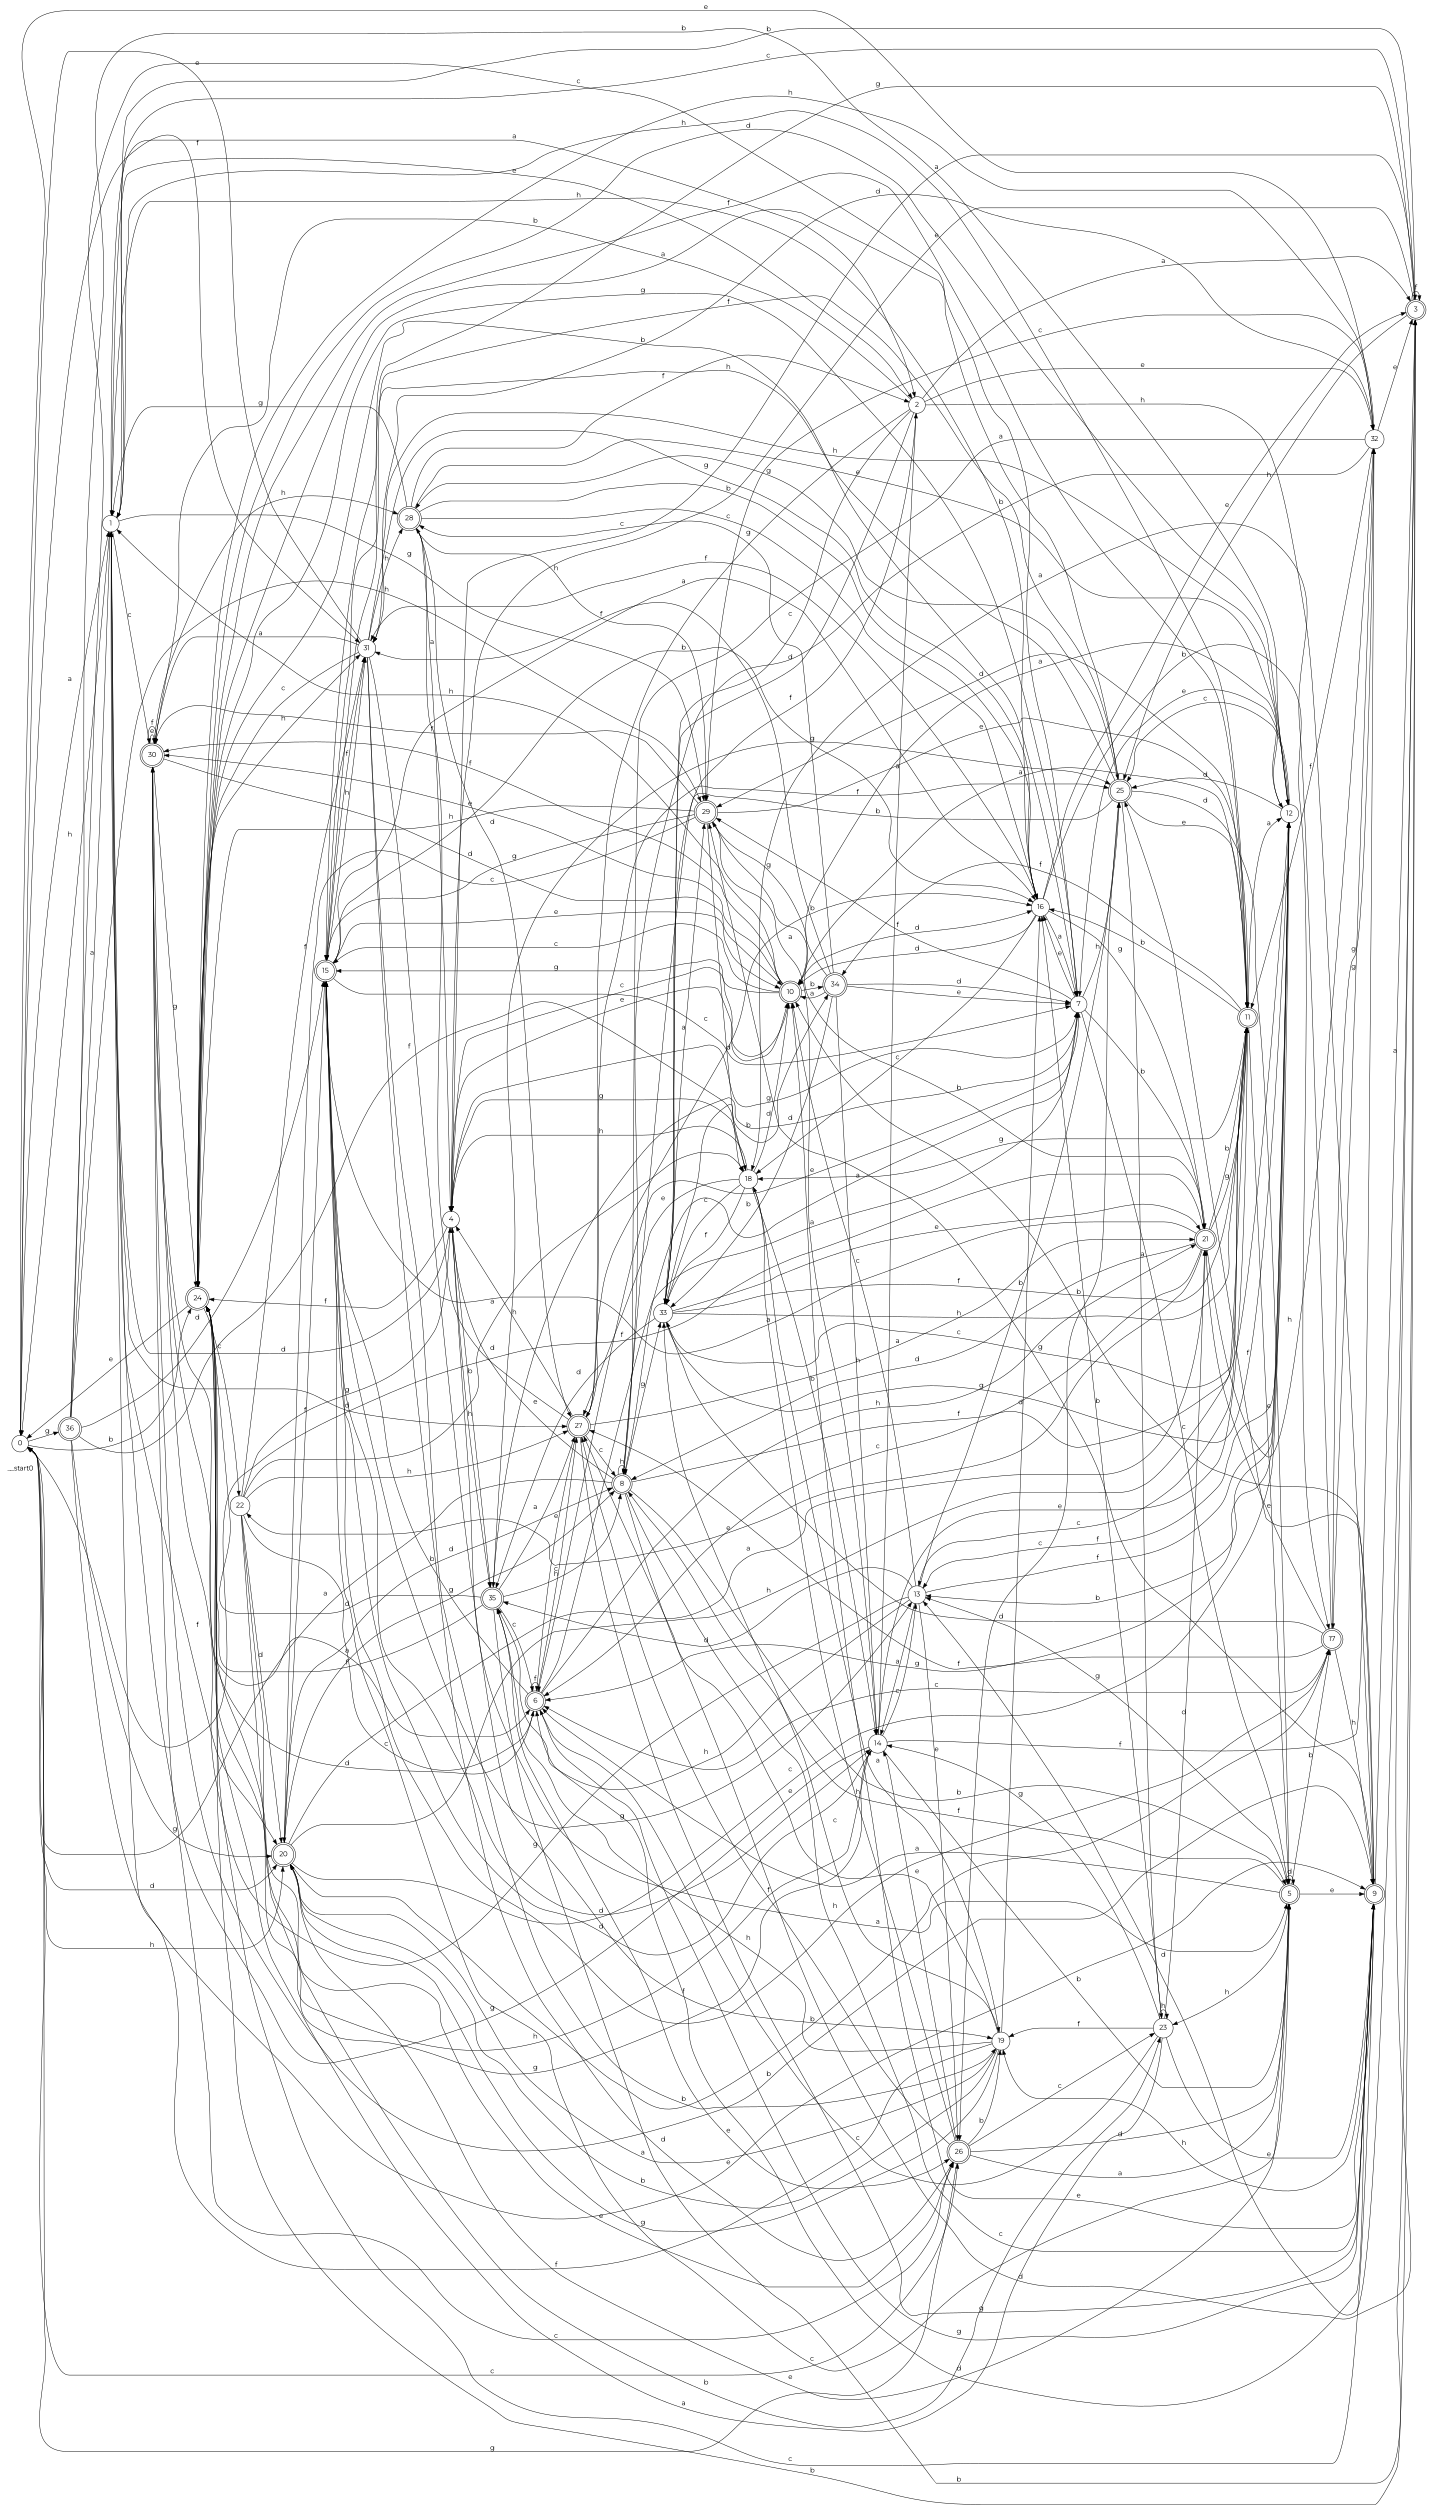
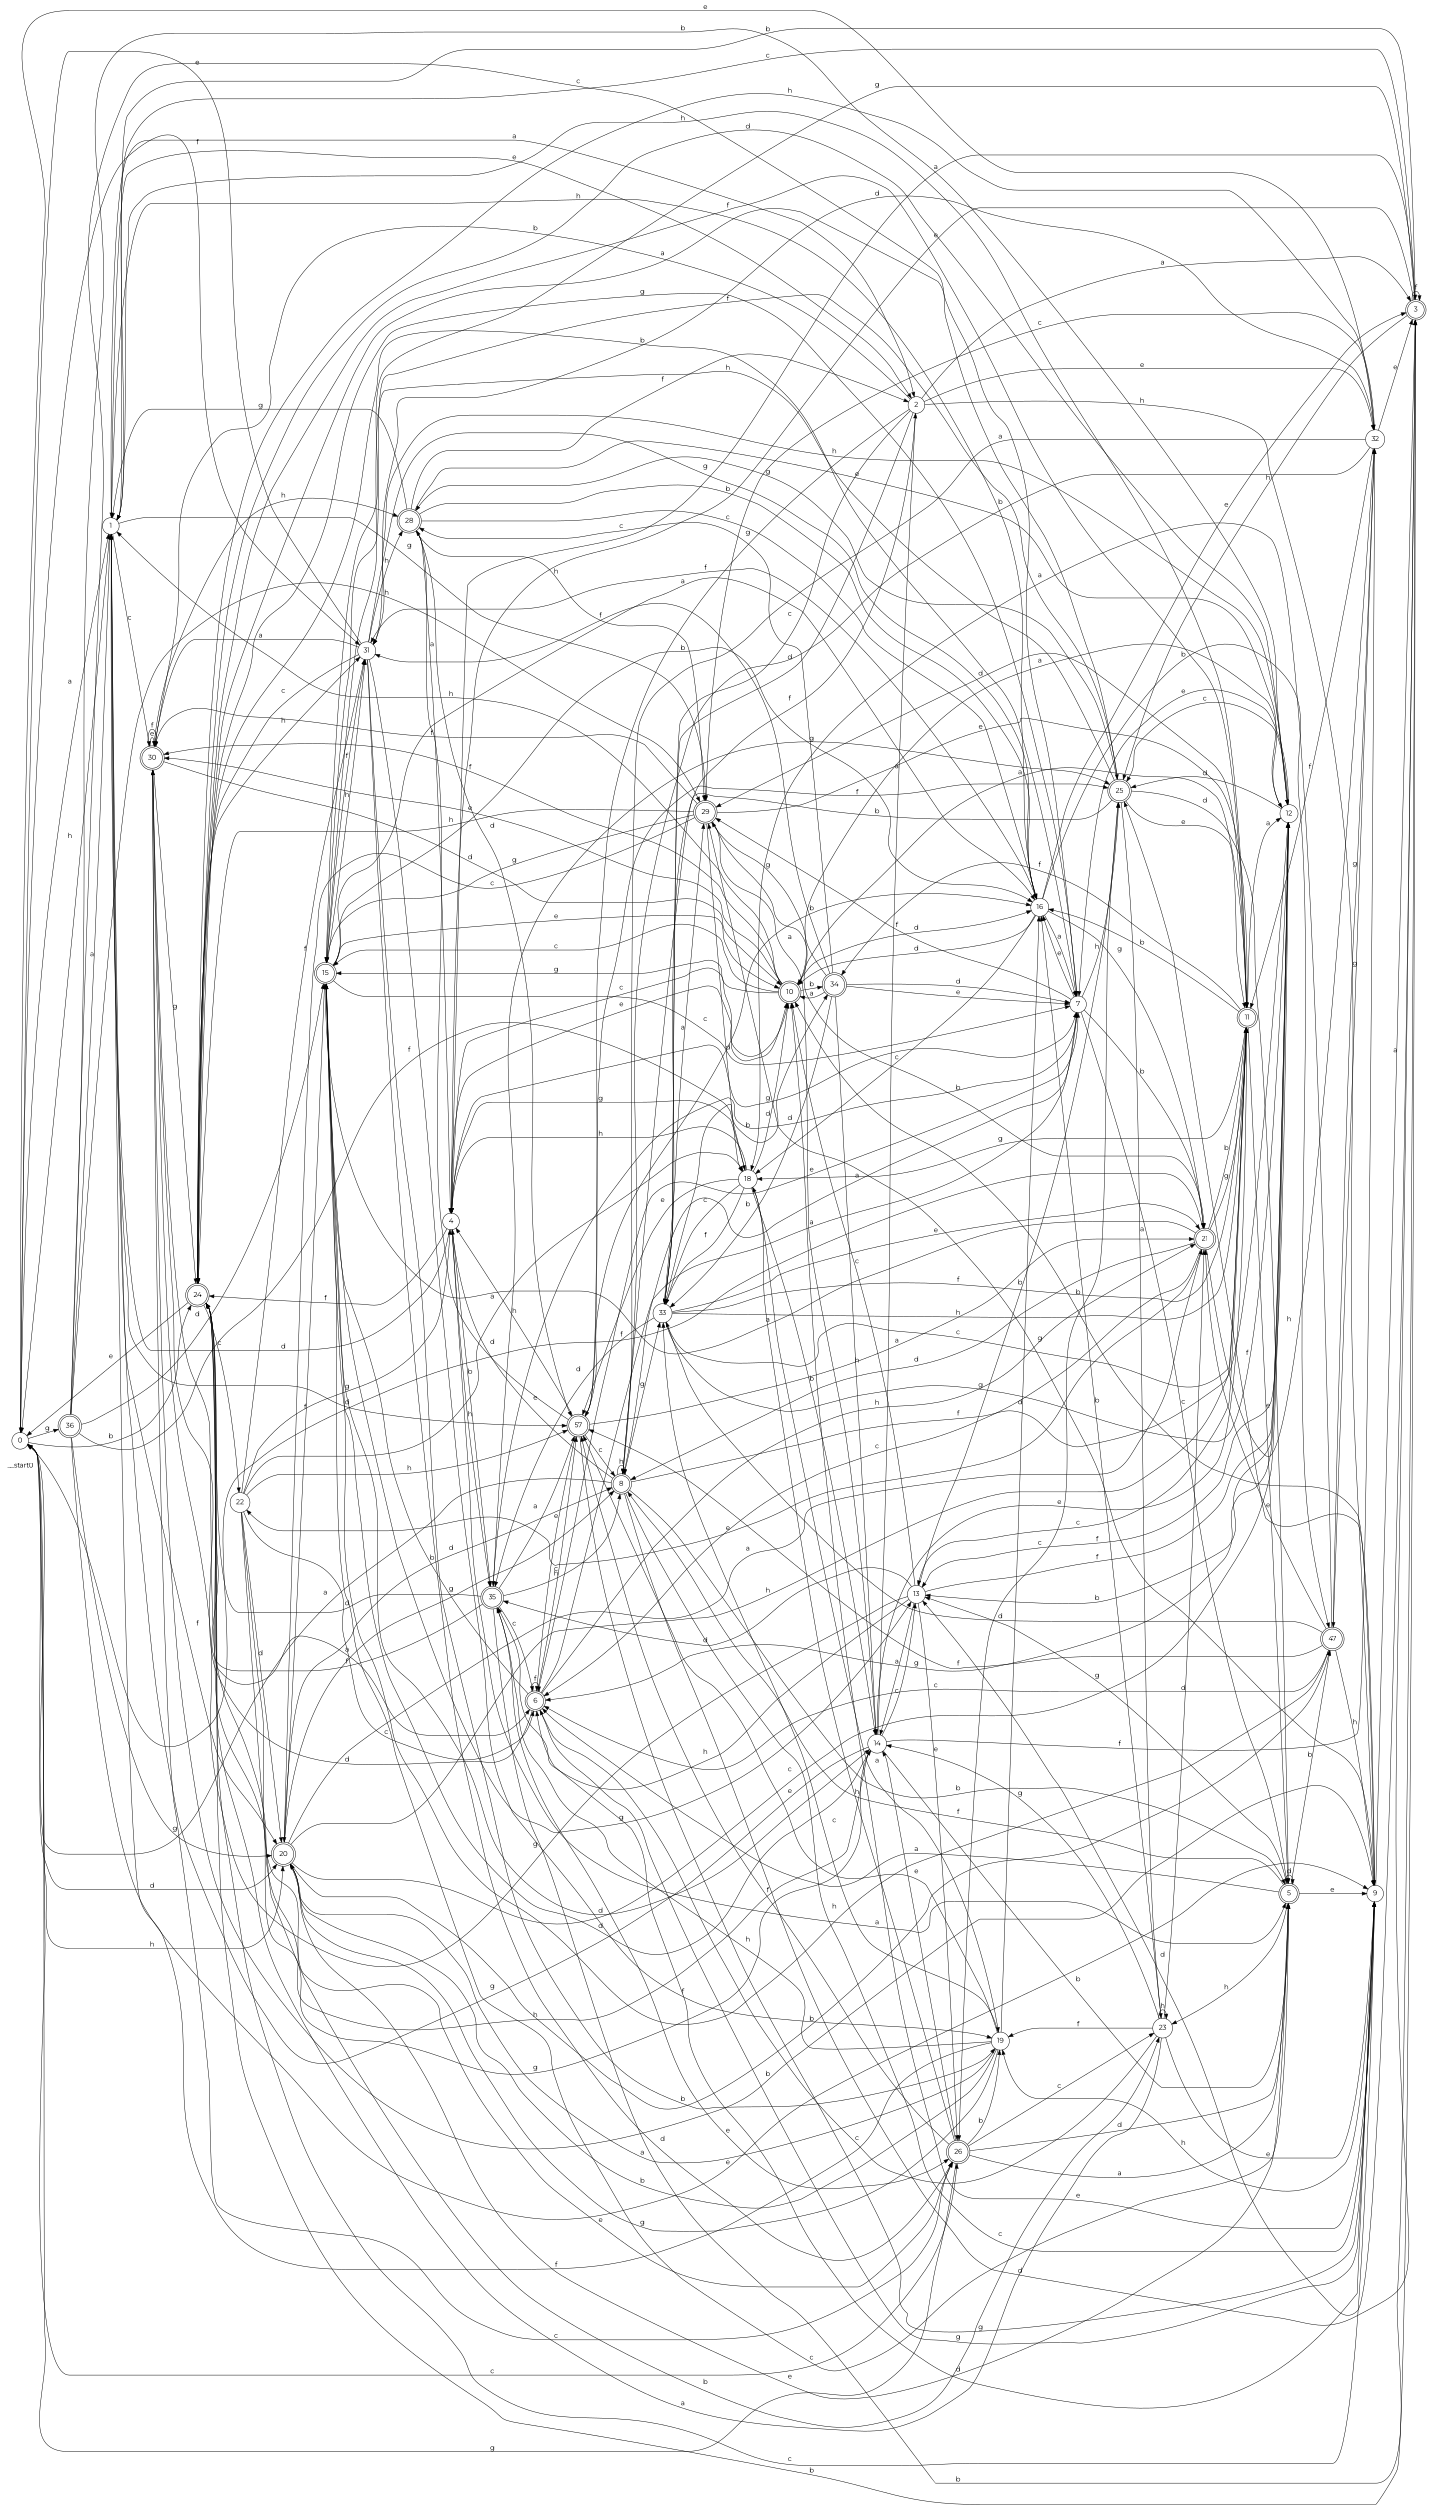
(579, 1426) -> (578, 1426)
(1332, 1639) -> (1332, 1639)
(1375, 1894) -> (1375, 1894)
